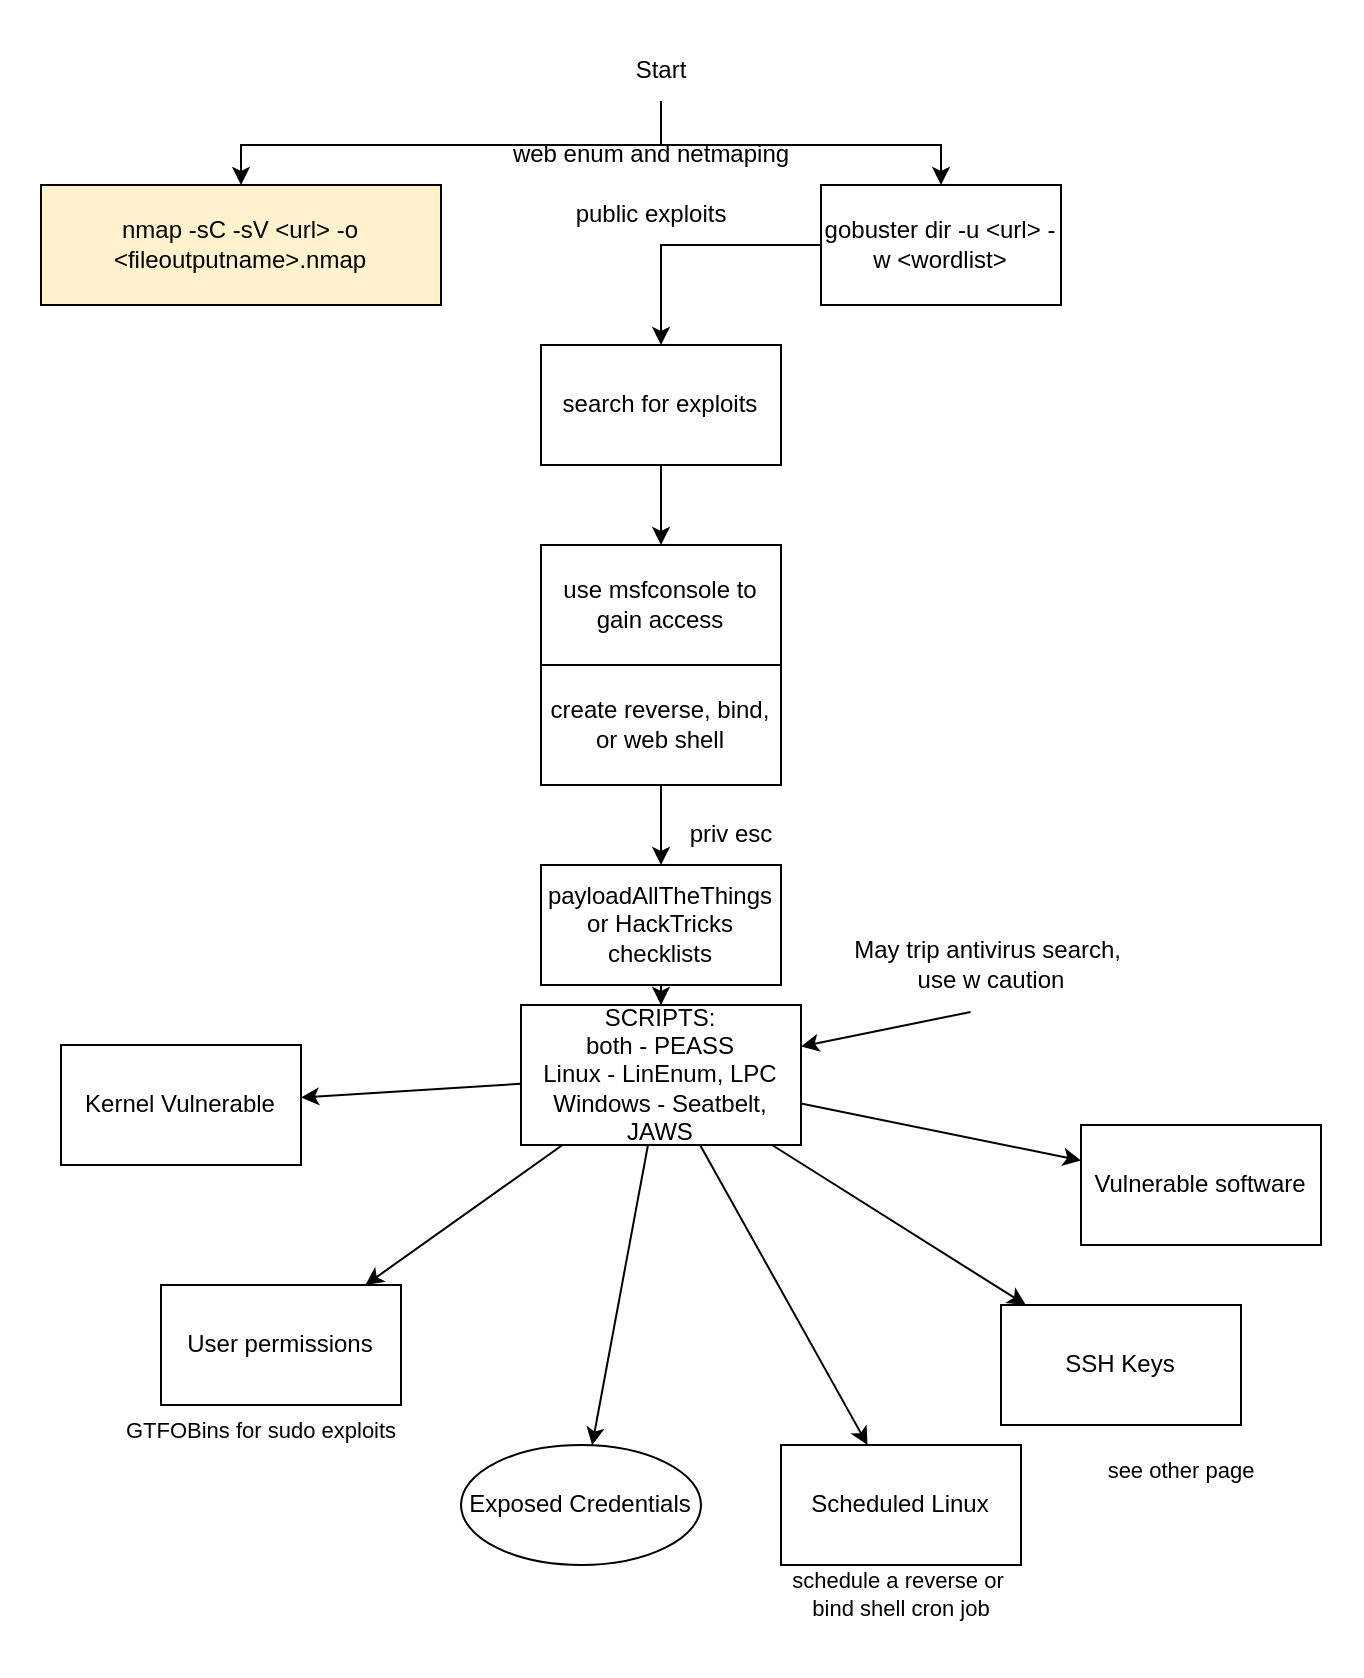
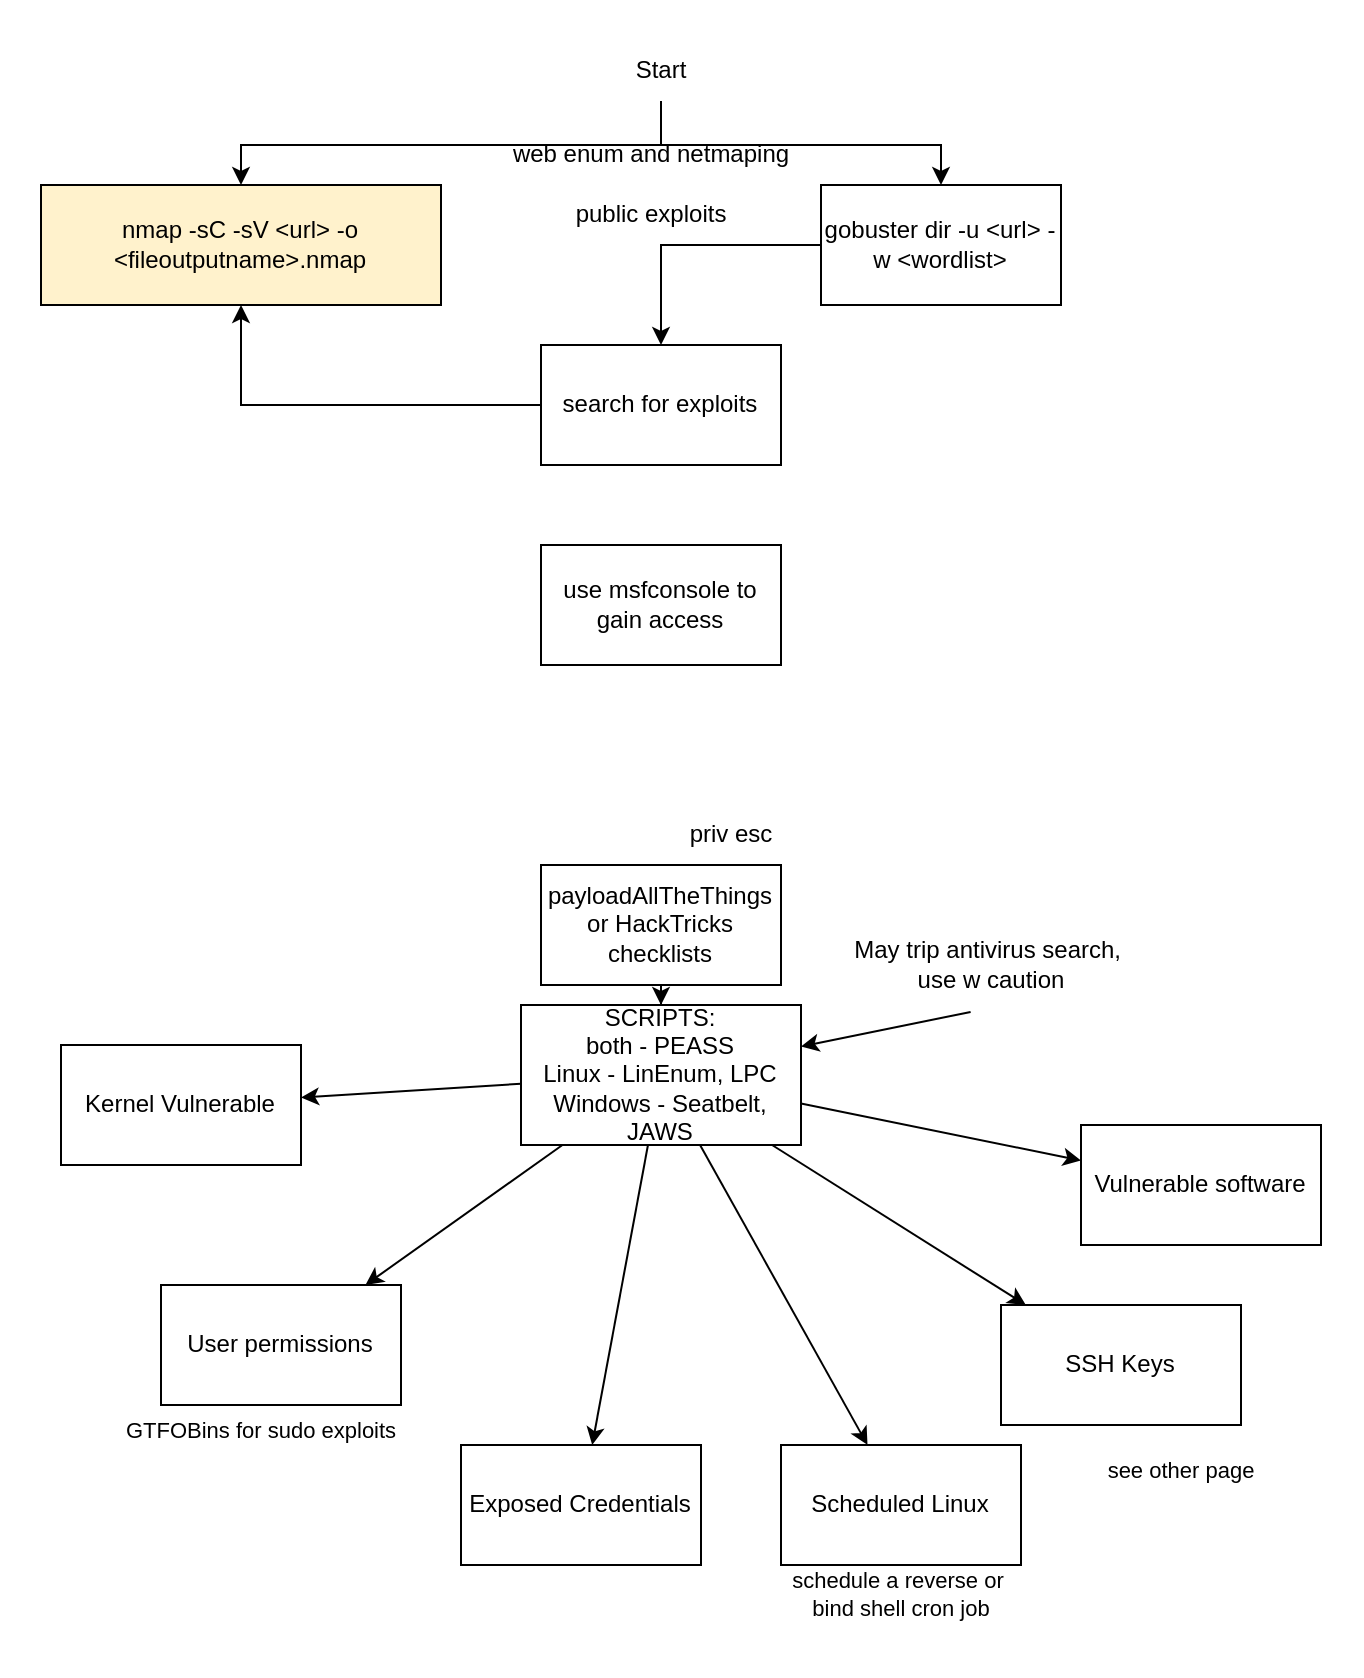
(661, 498) -> (348, 405)
(661, 725) -> none
(661, 818) -> none
(581, 1505) -> (581, 1505)
